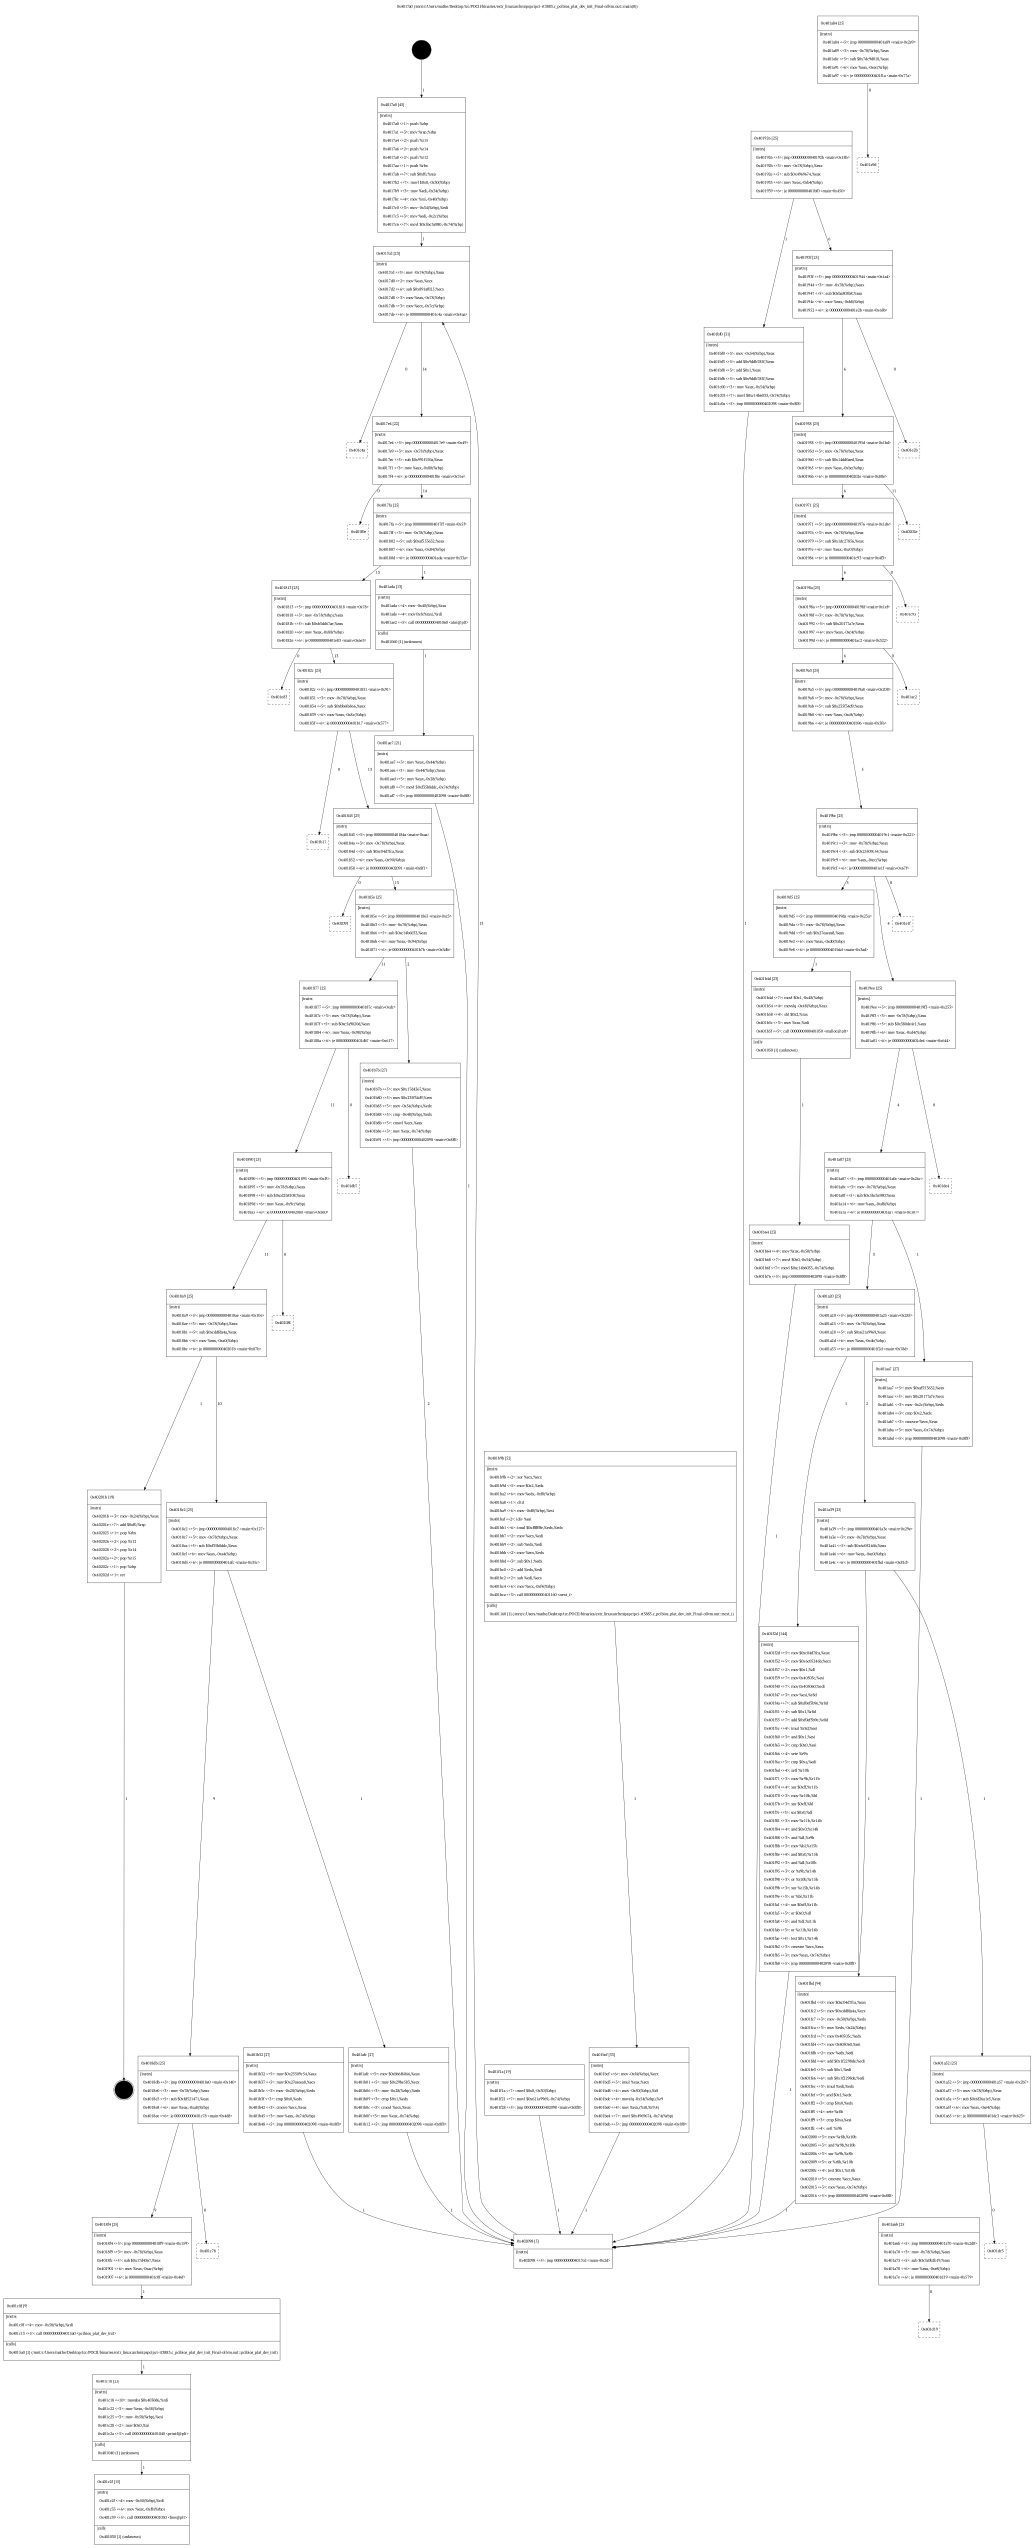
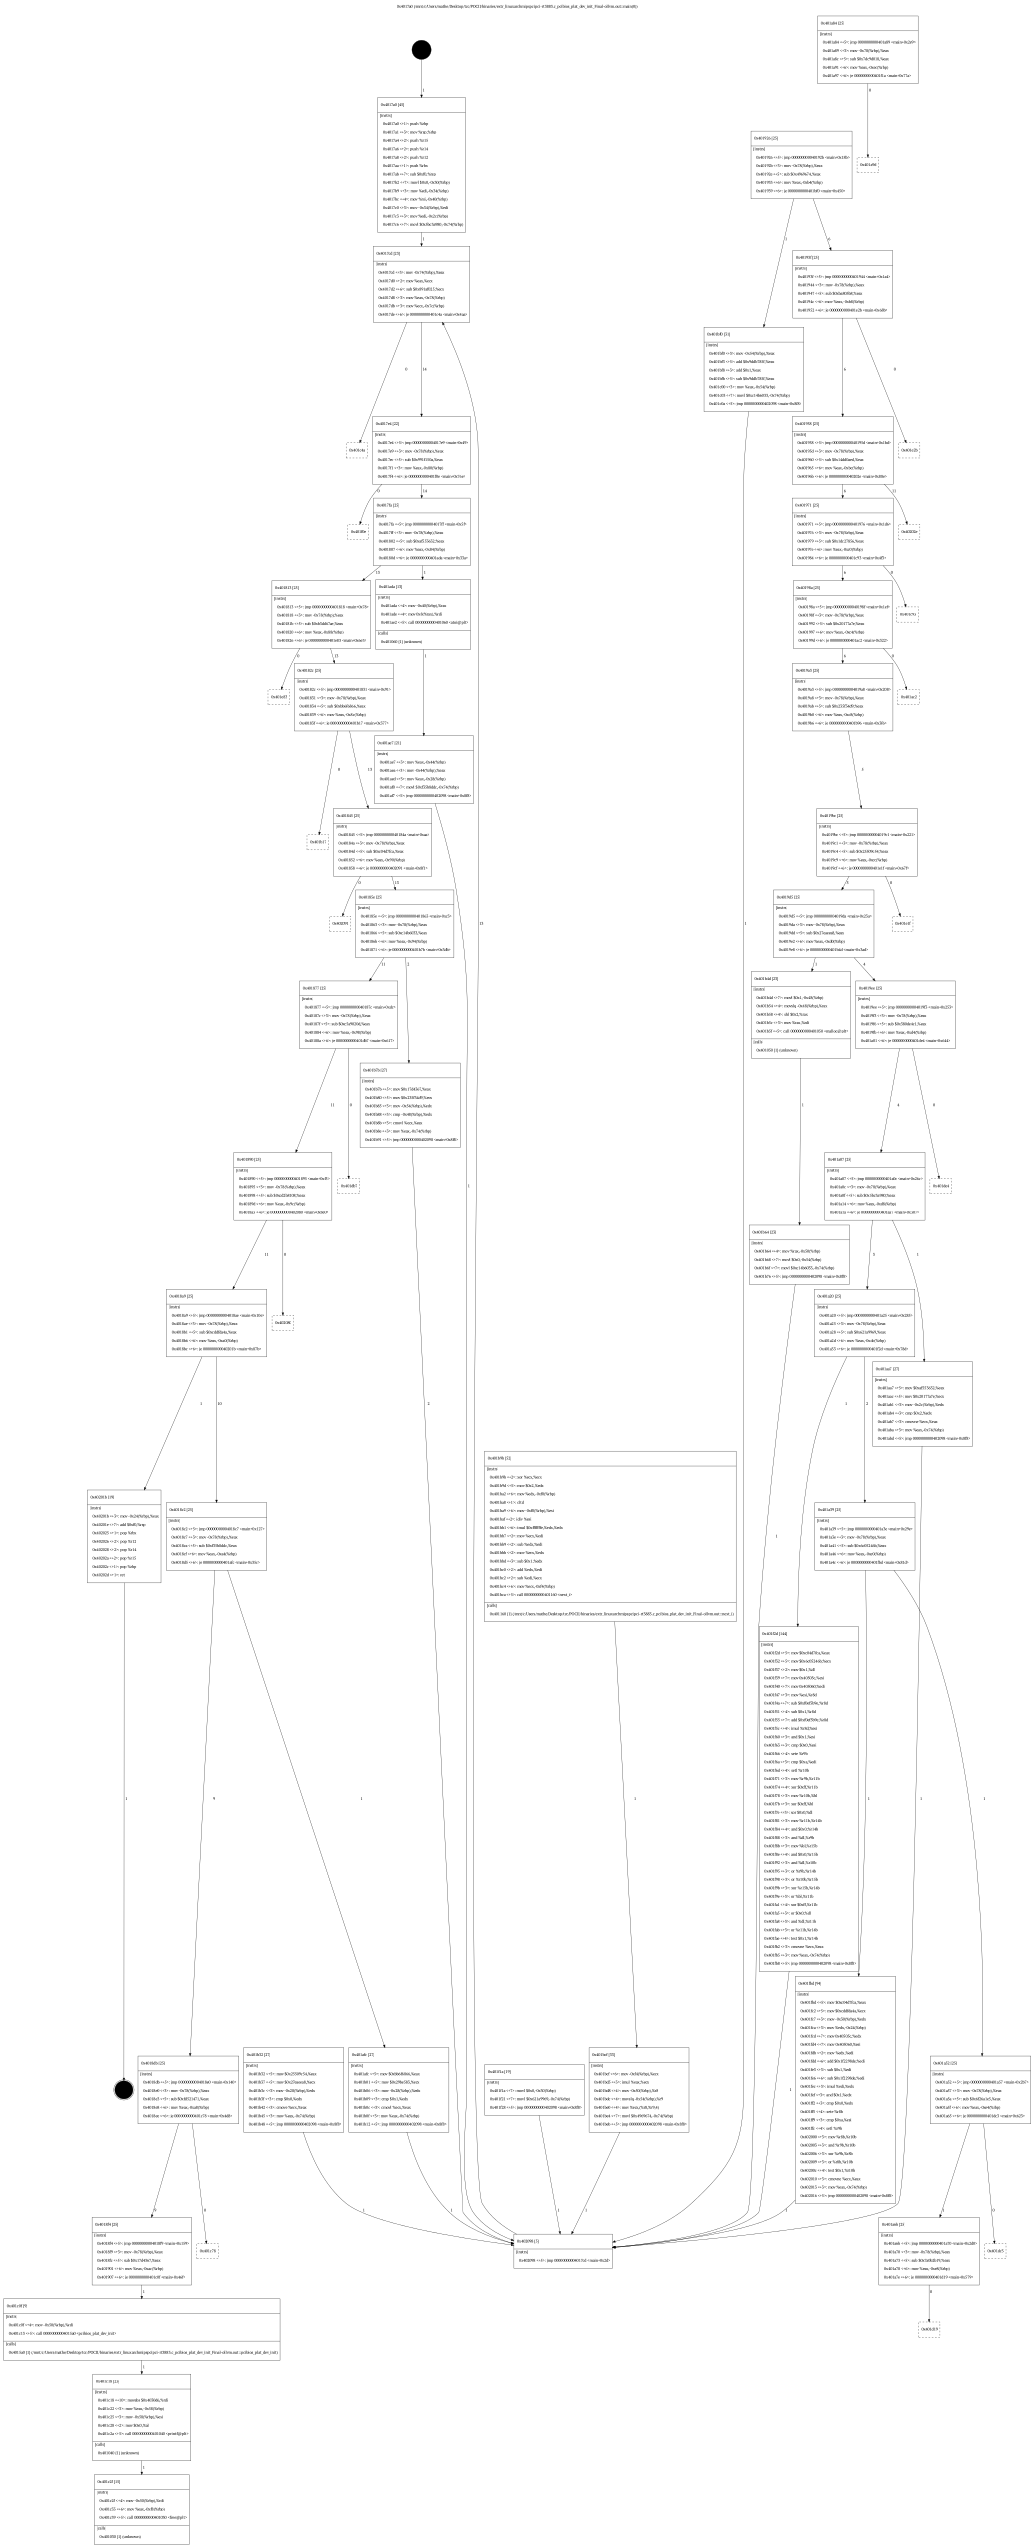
(881, 928) -> (864, 968)
none -> (955, 2169)
